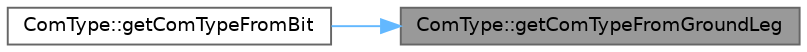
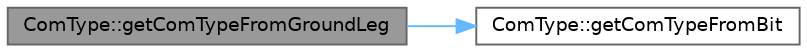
(356, 26) -> (432, 26)
